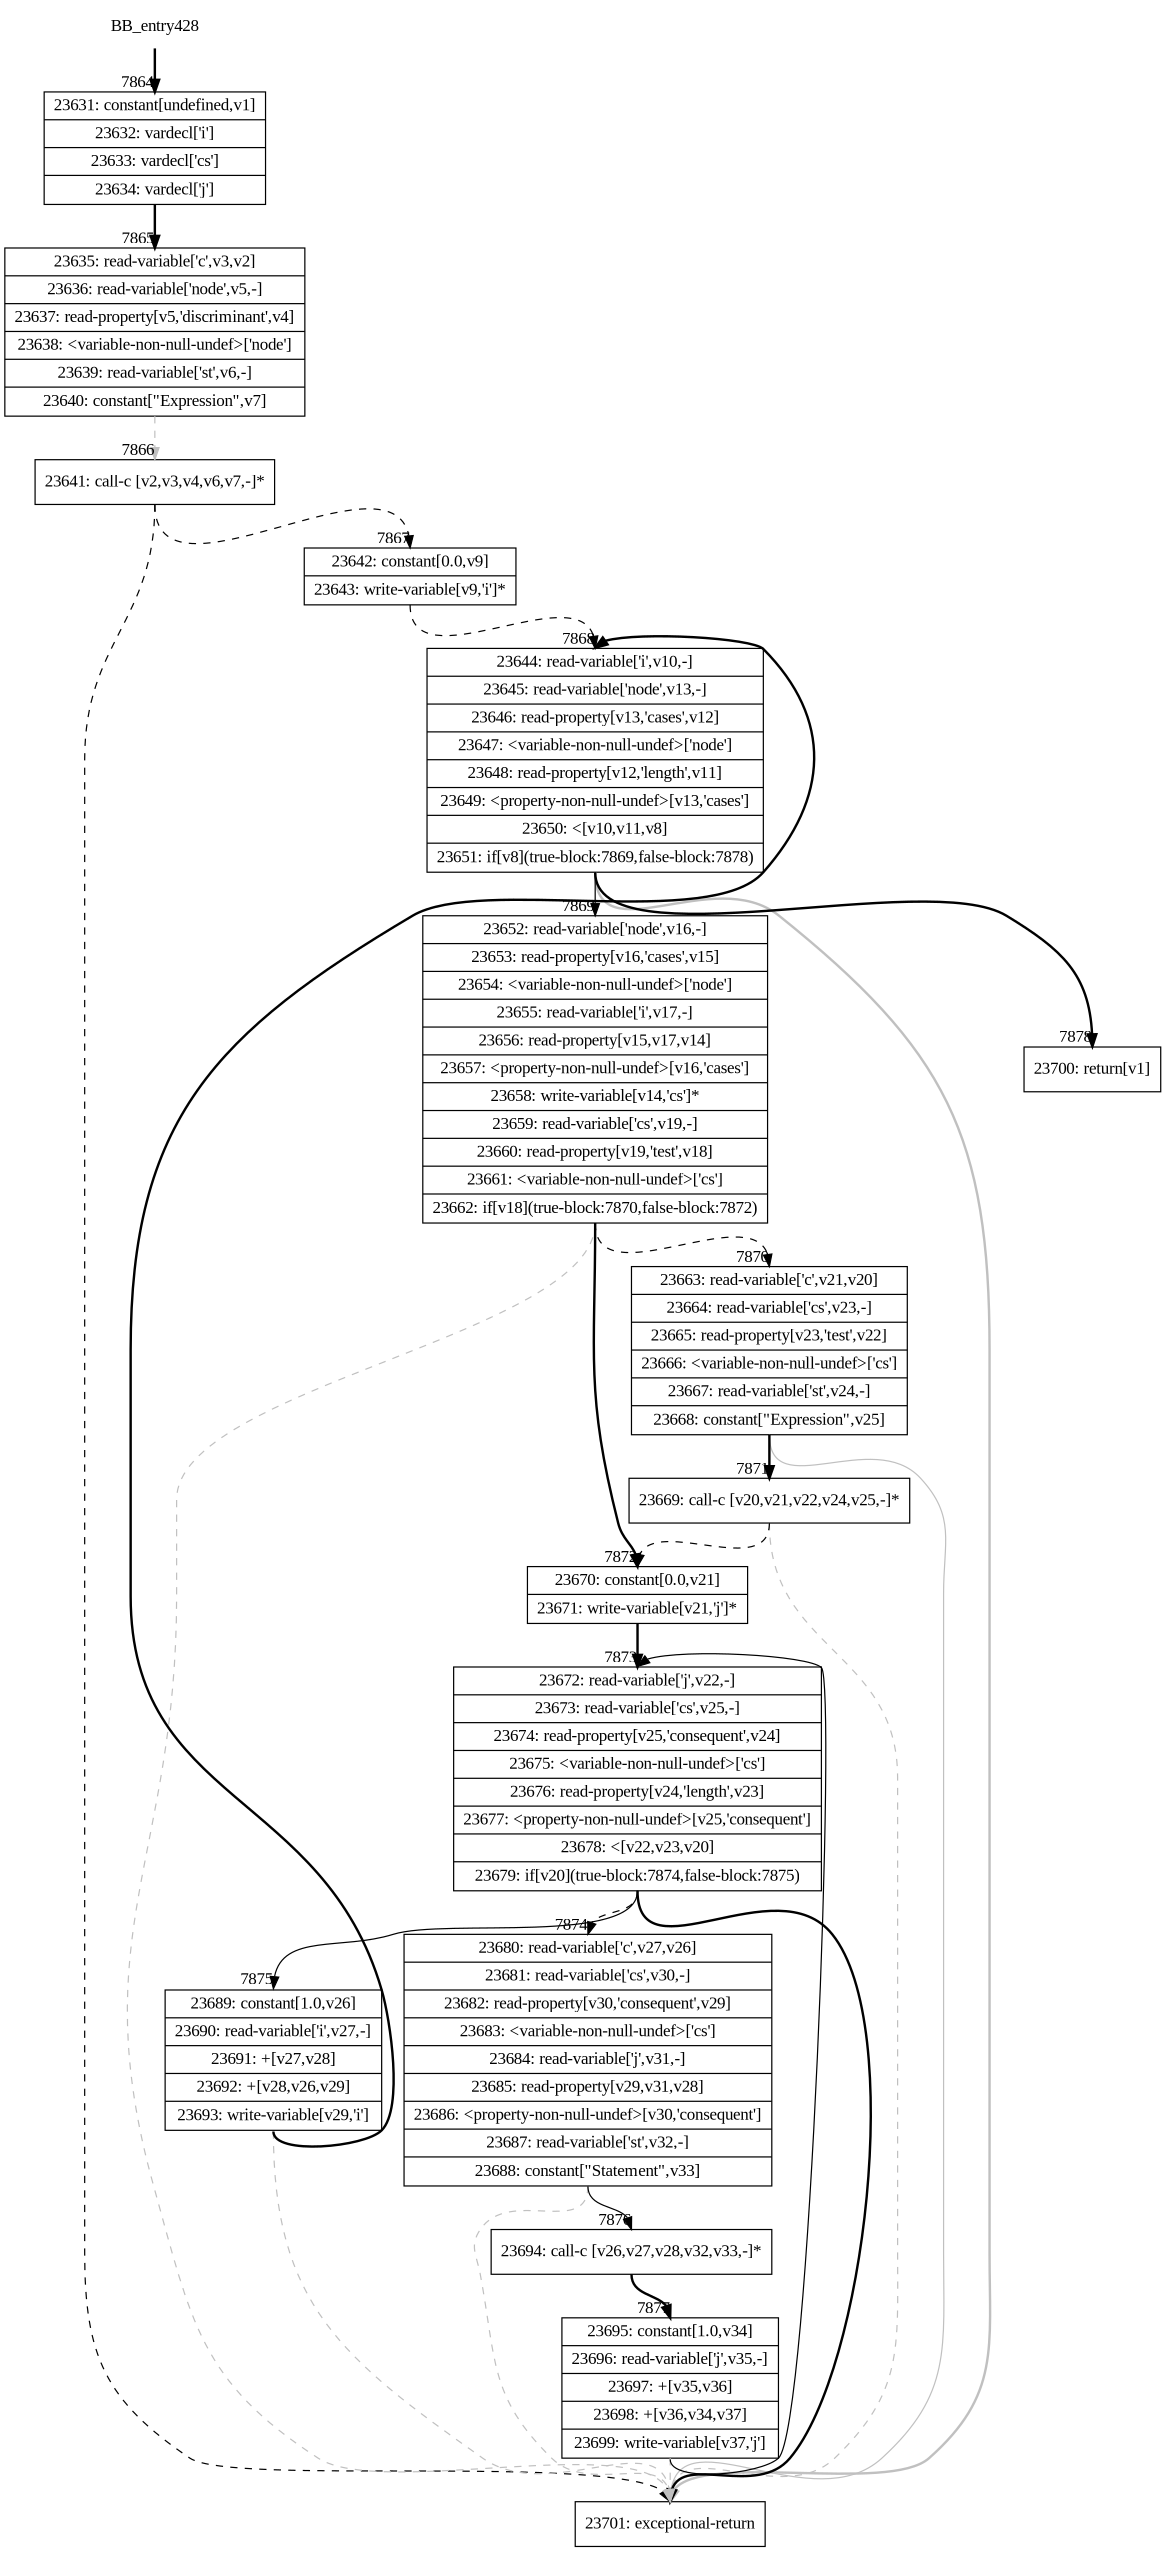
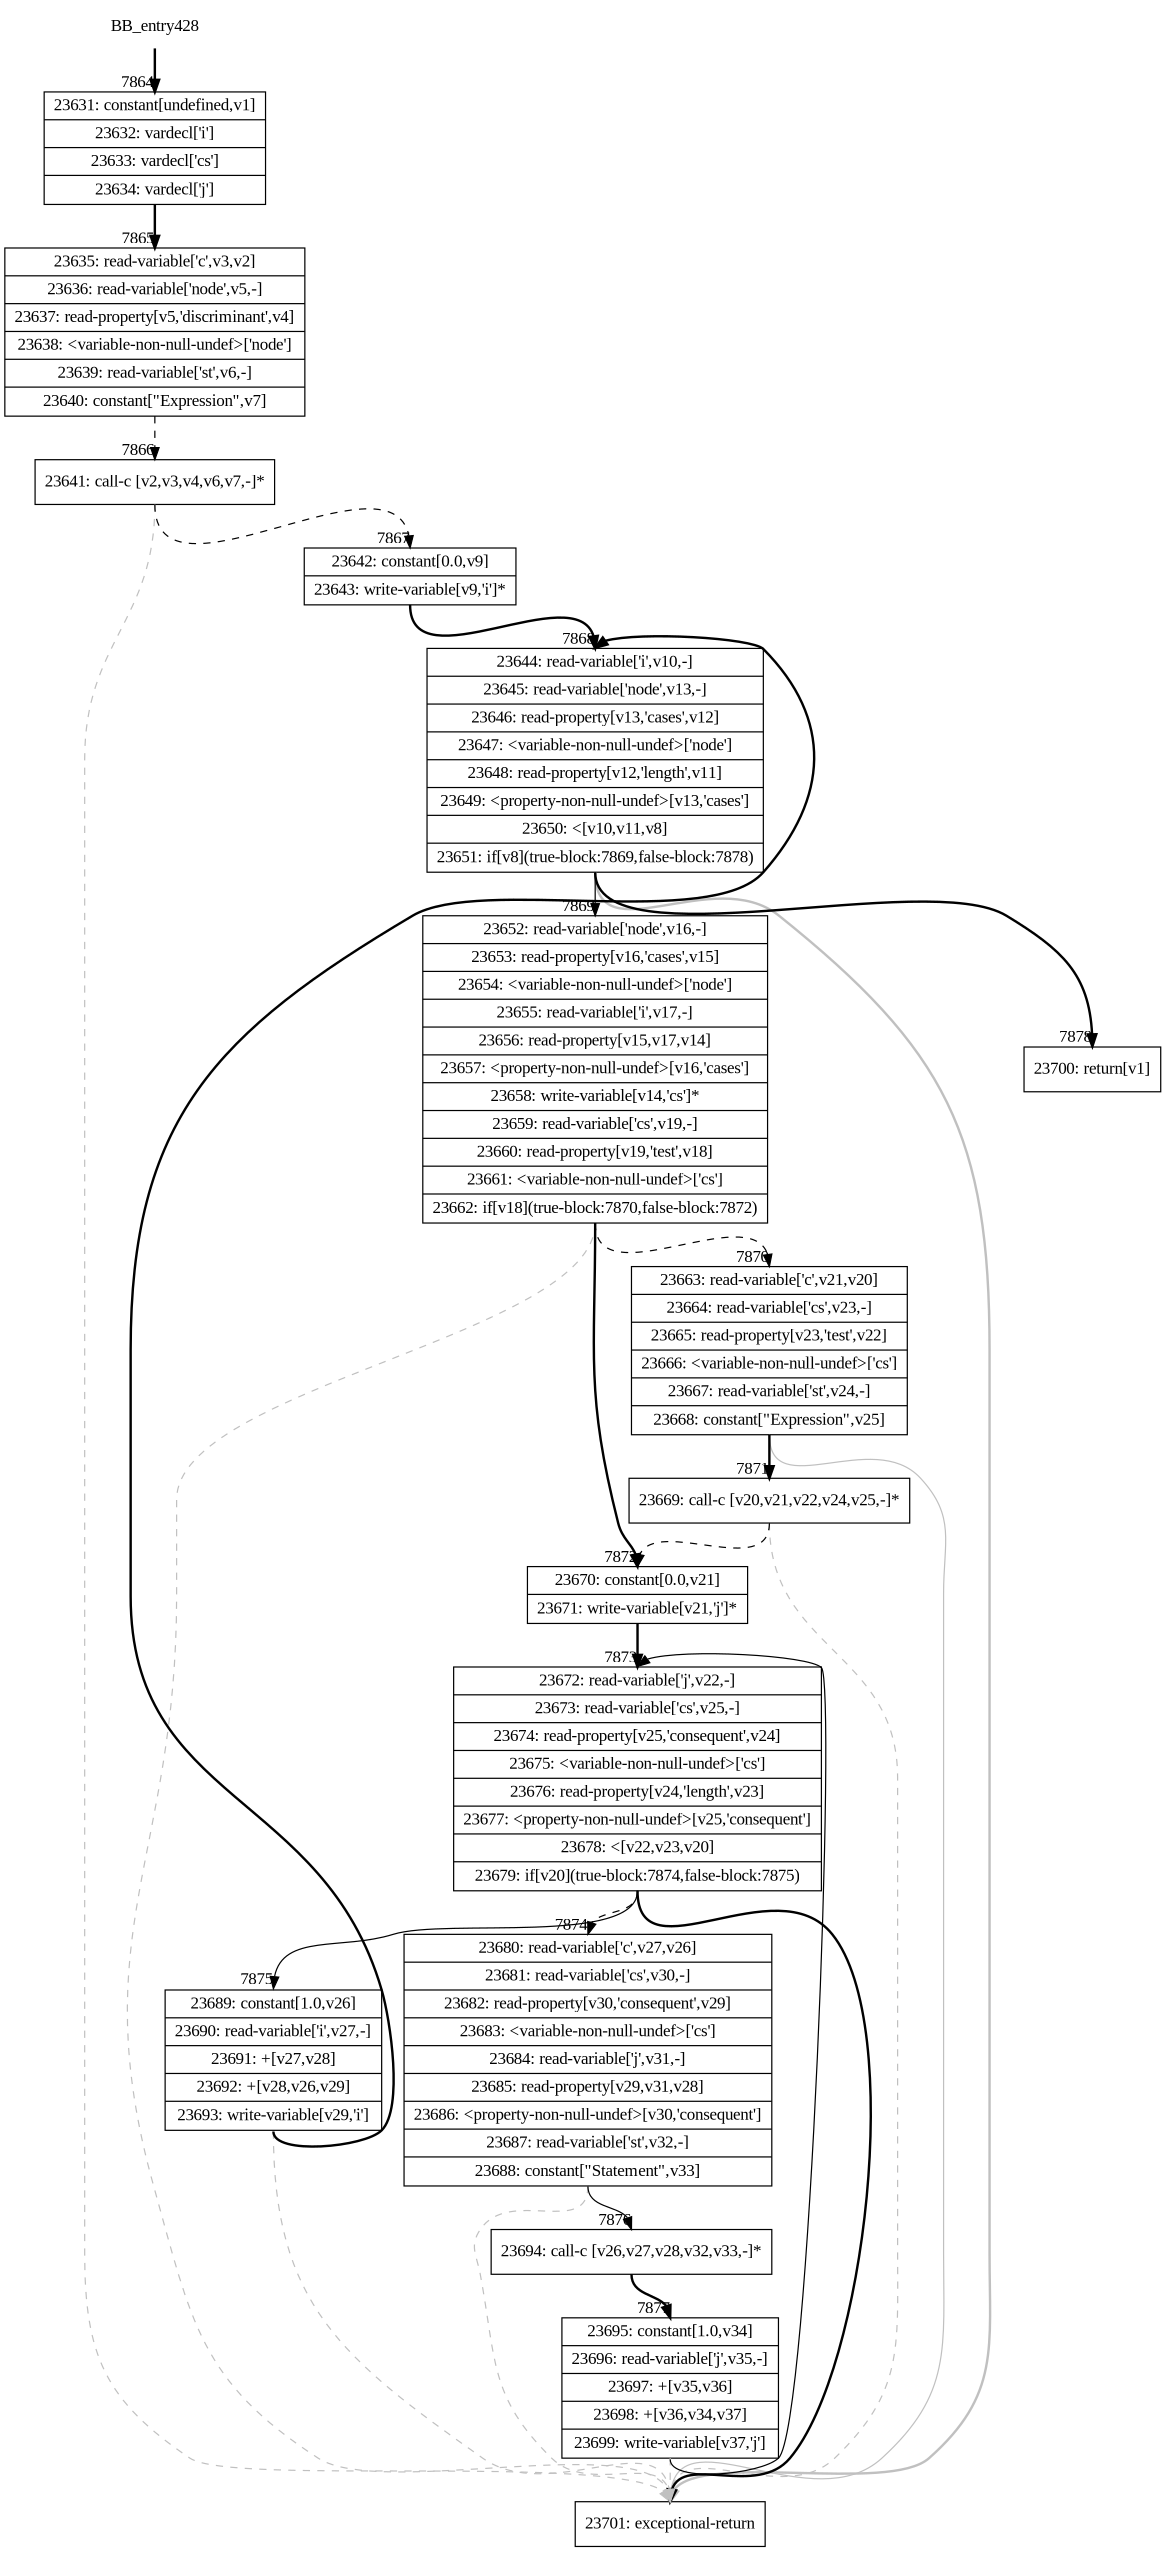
(155, 432) -> (155, 432)
(497, 628) -> (497, 628)
(85, 1733) -> (85, 1733)
